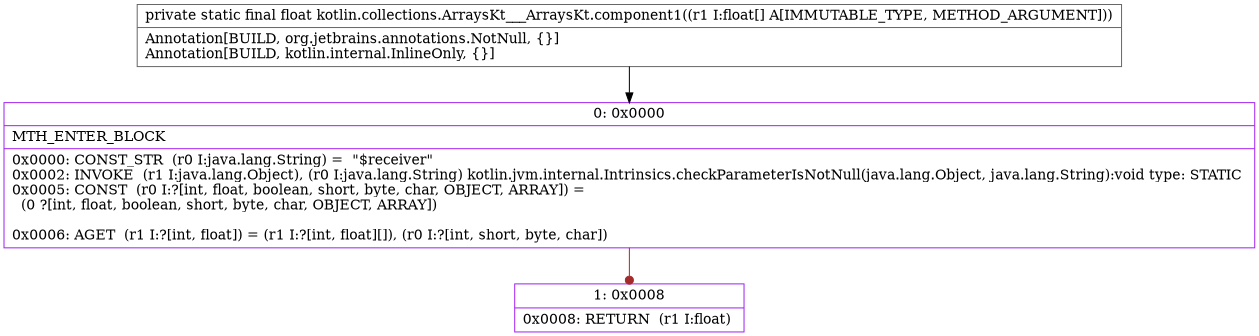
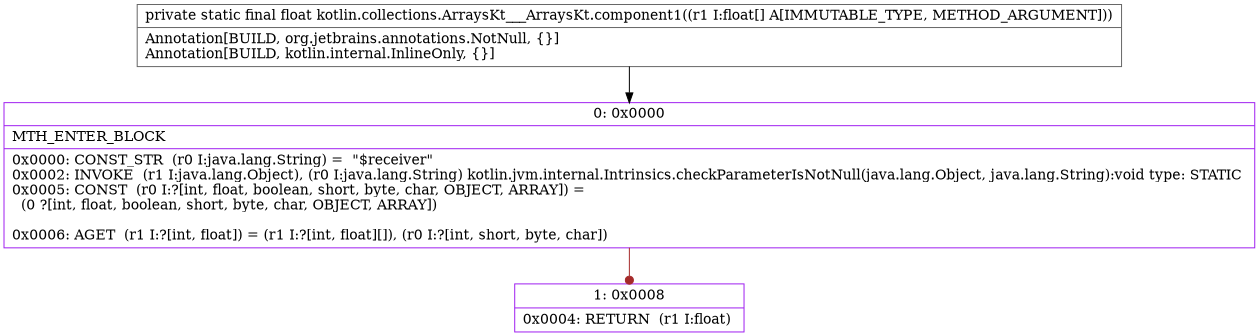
(629, 319) -> (629, 319)
